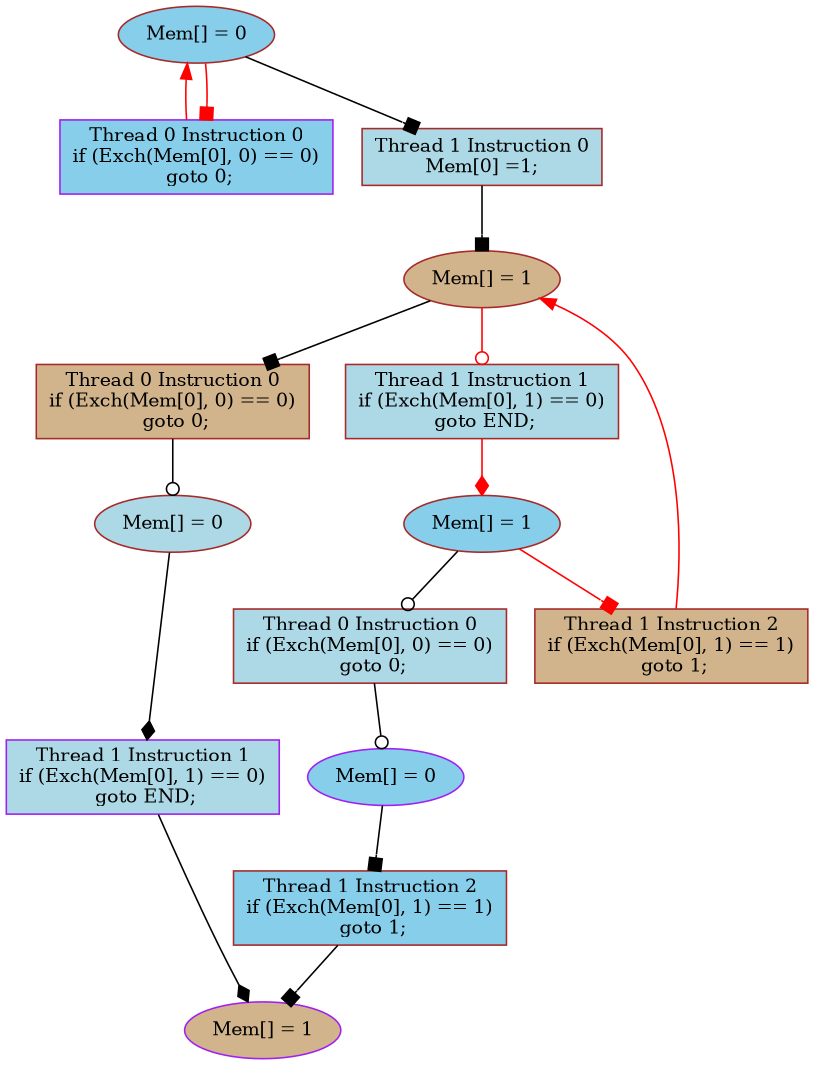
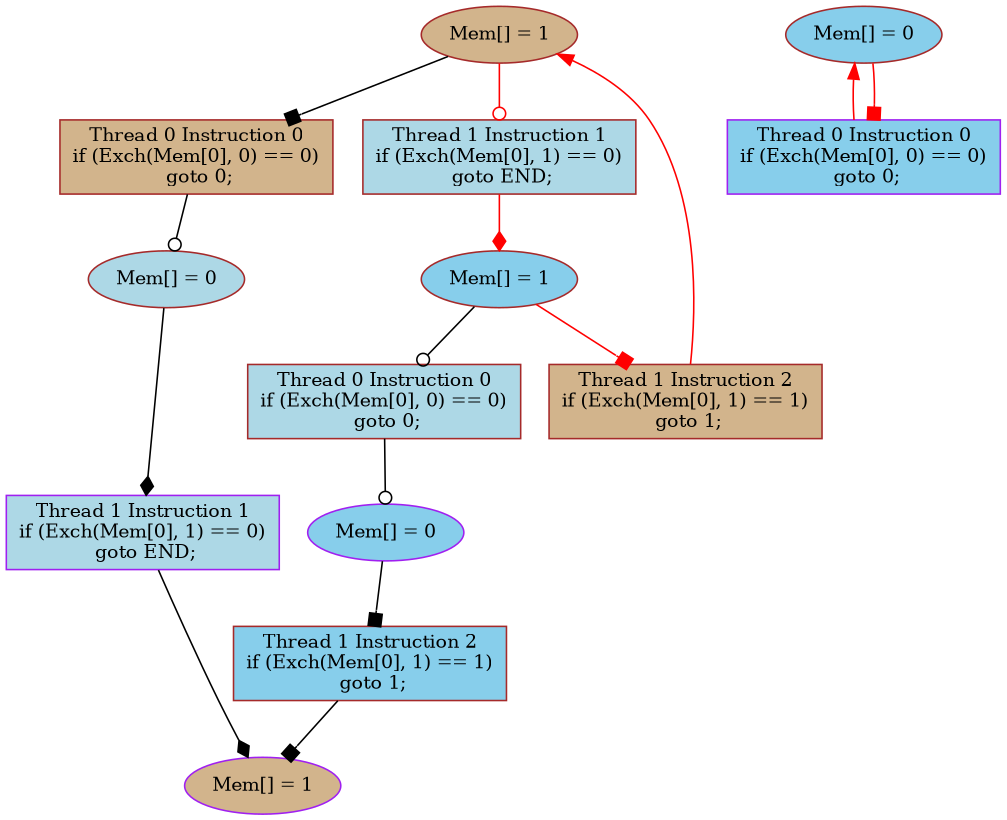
(482, 157) -> none
